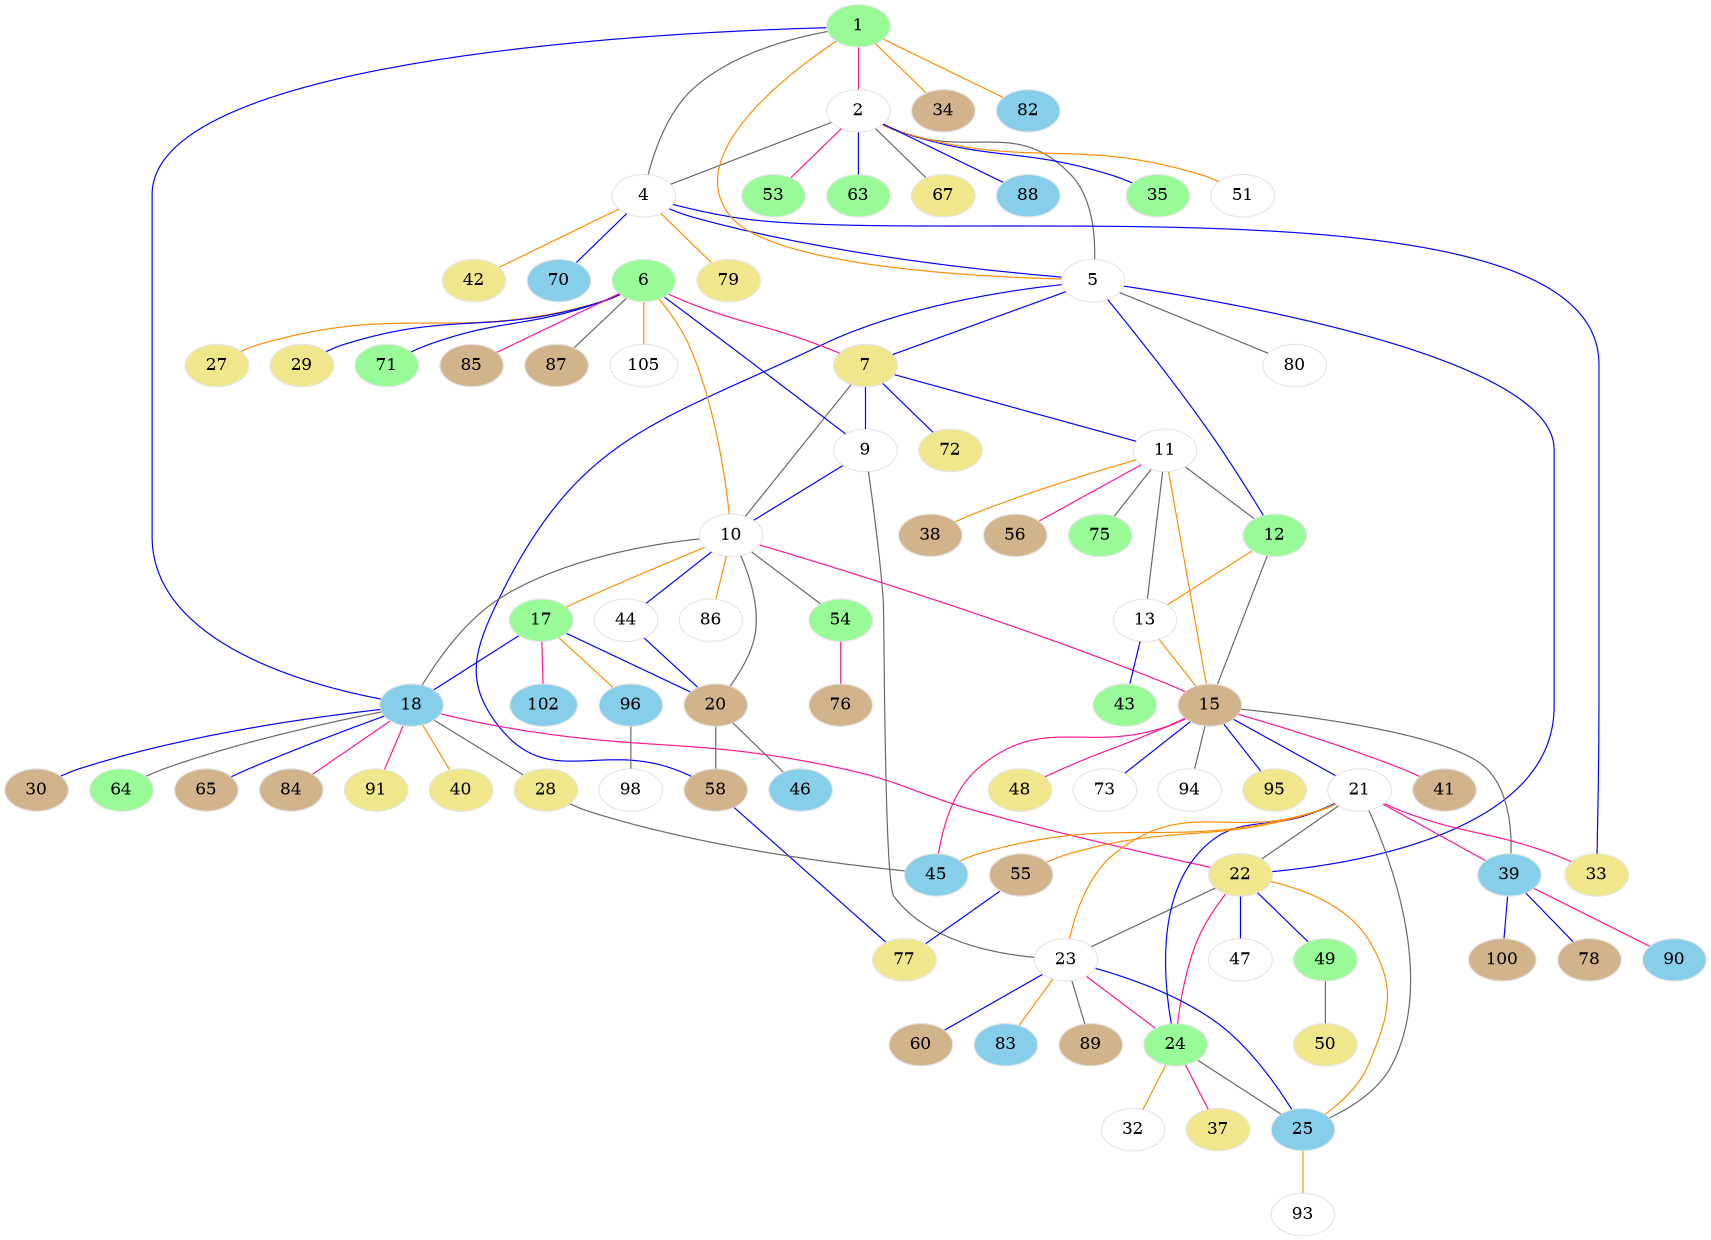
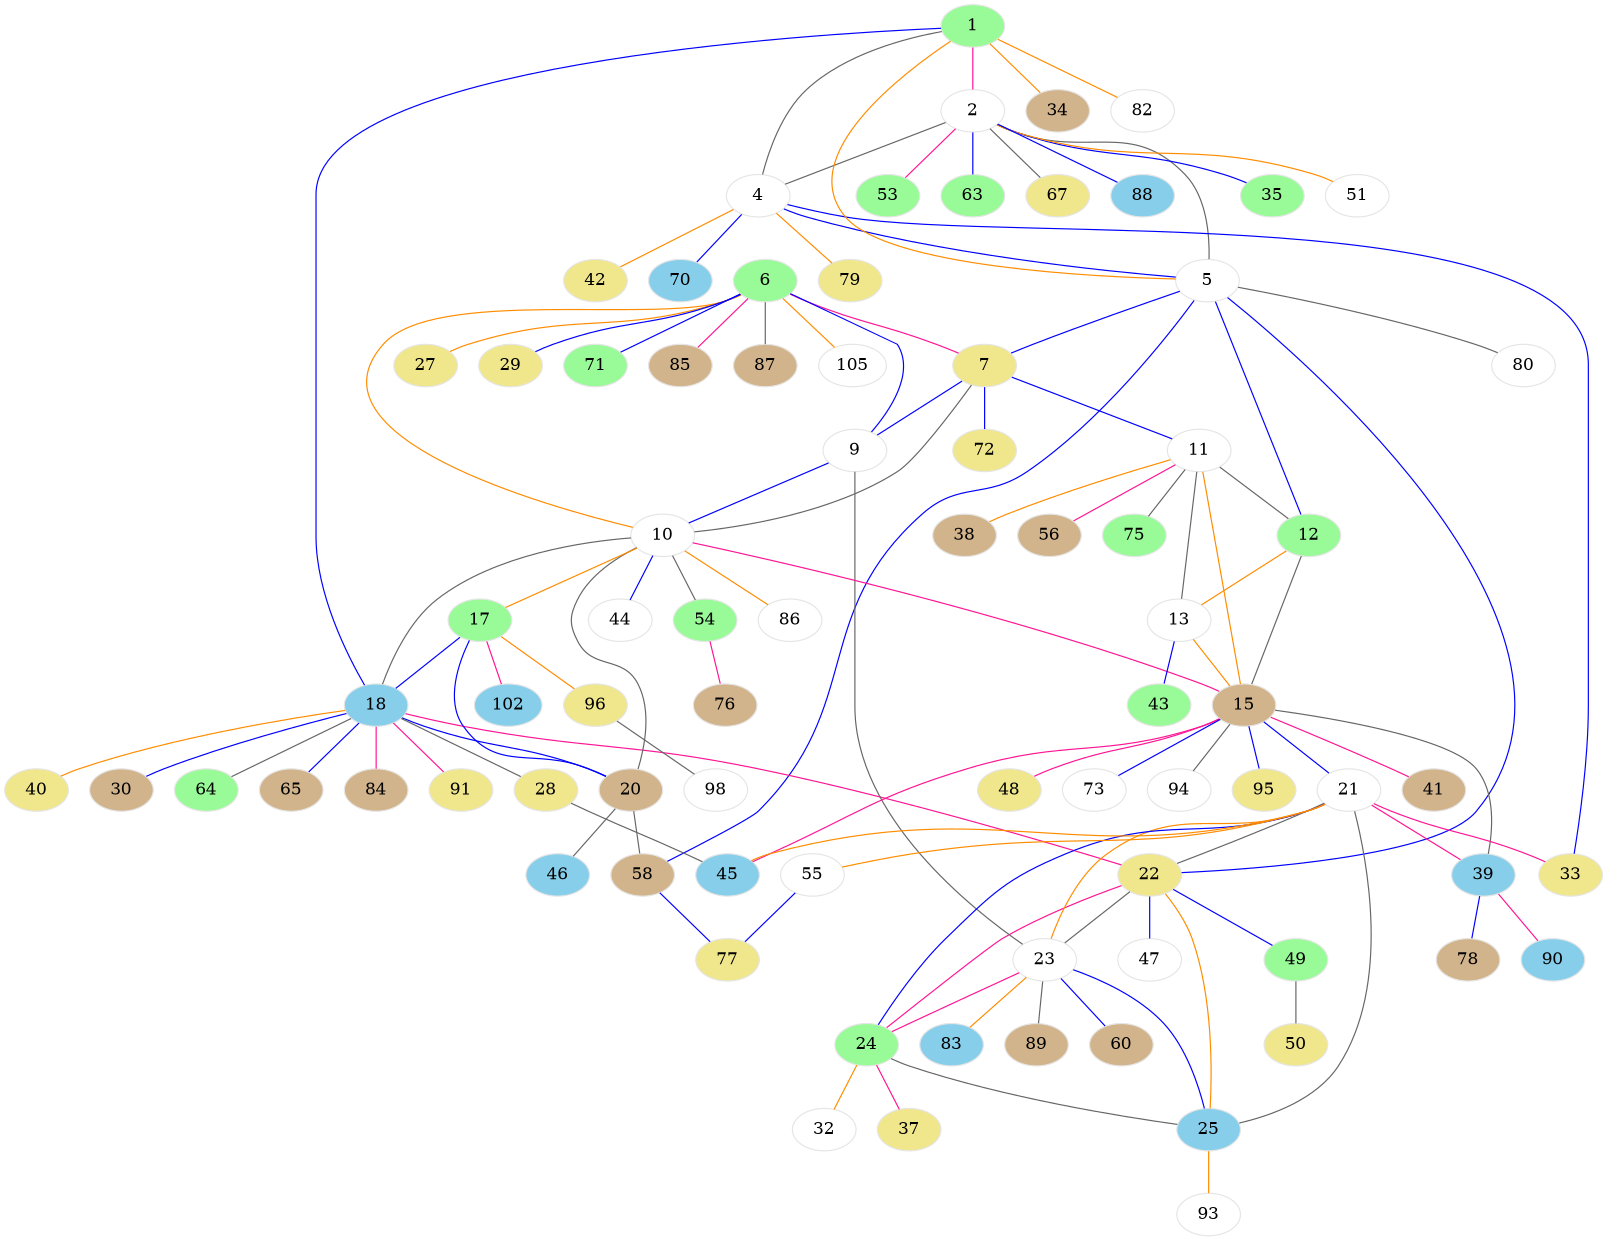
(1028, 111) -> (1143, 111)
(671, 663) -> (504, 746)
(631, 705) -> (595, 705)
(1021, 875) -> (812, 875)
(1502, 960) -> none
